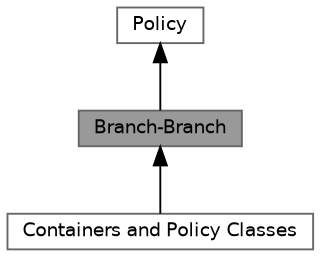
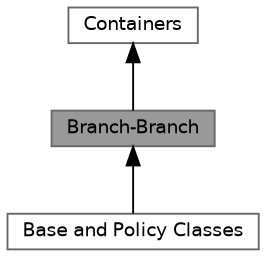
(160, 25) -> (133, 25)
(160, 232) -> (133, 232)
